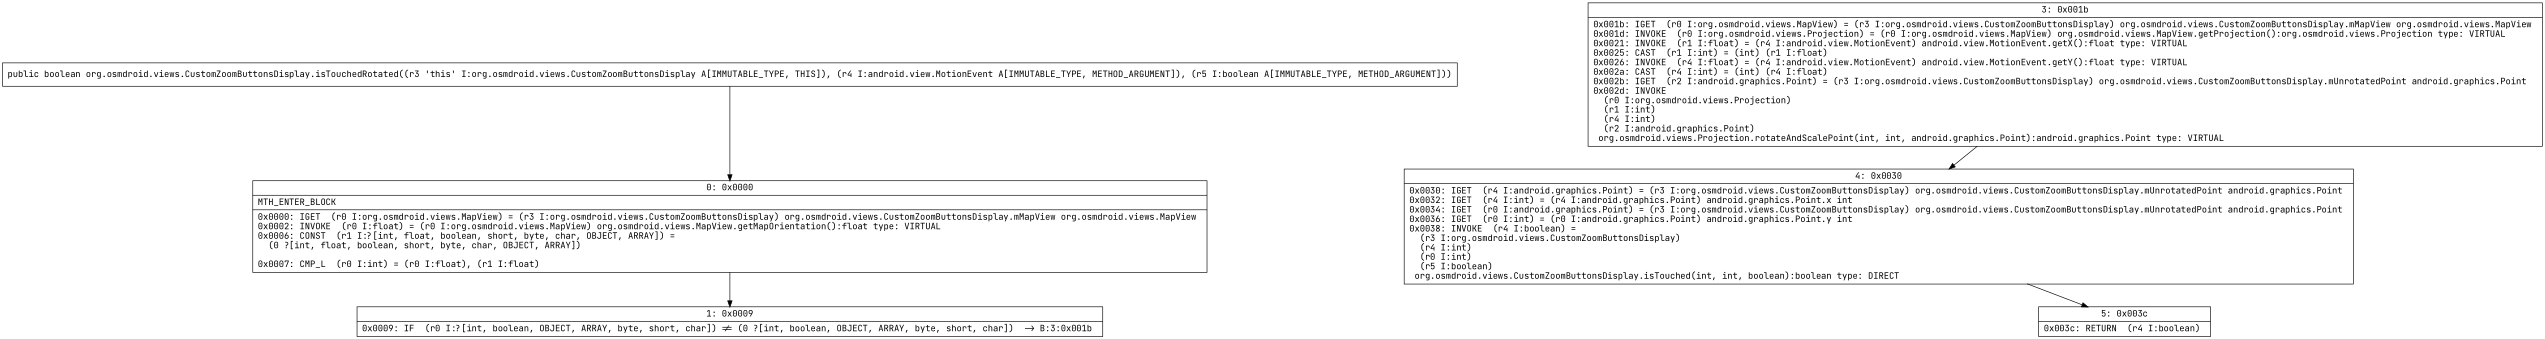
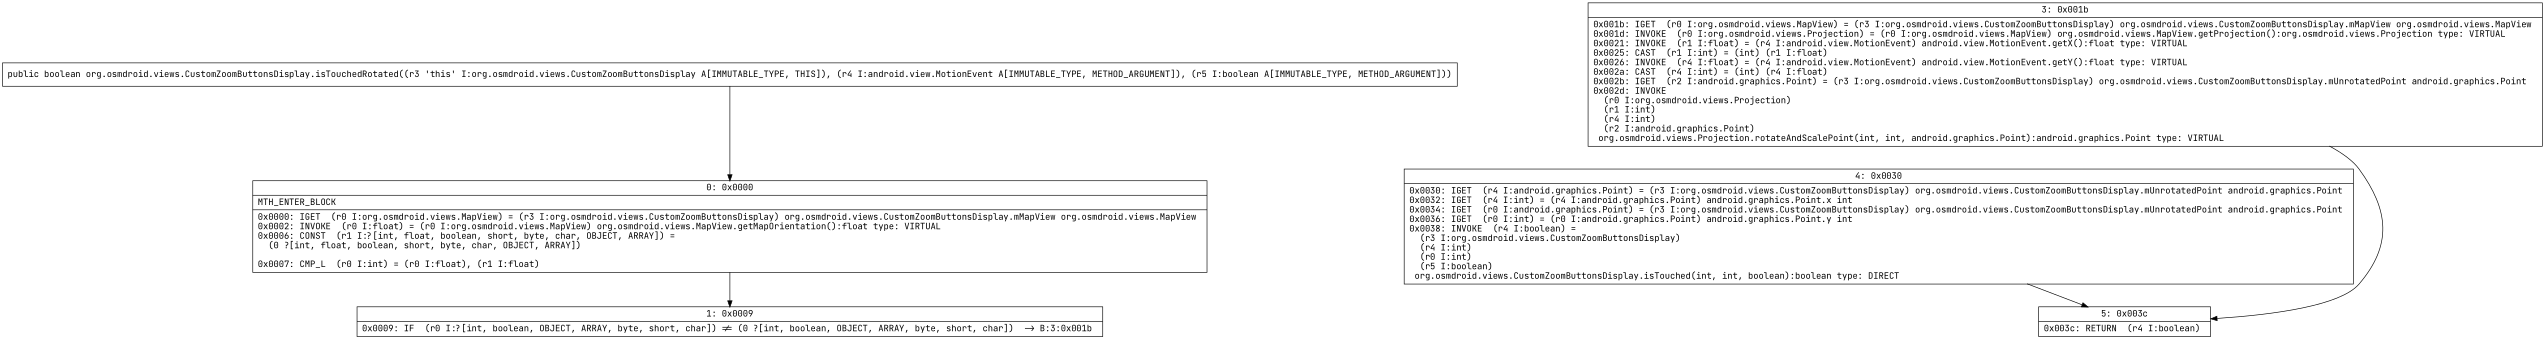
(1966, 156) -> (2364, 277)
